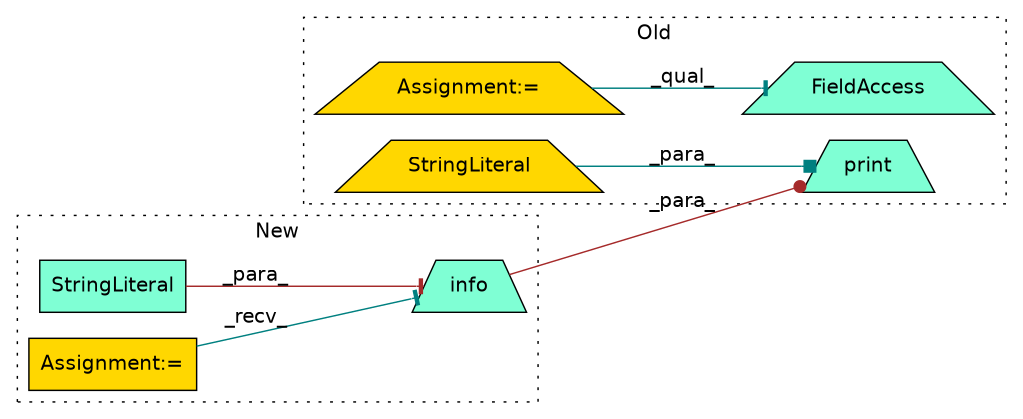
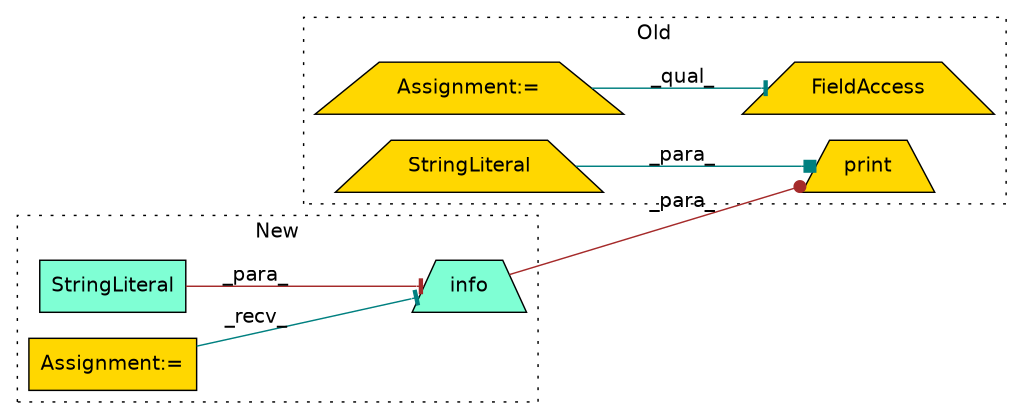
(868, 88) -> (868, 88)
(868, 166) -> (868, 166)
